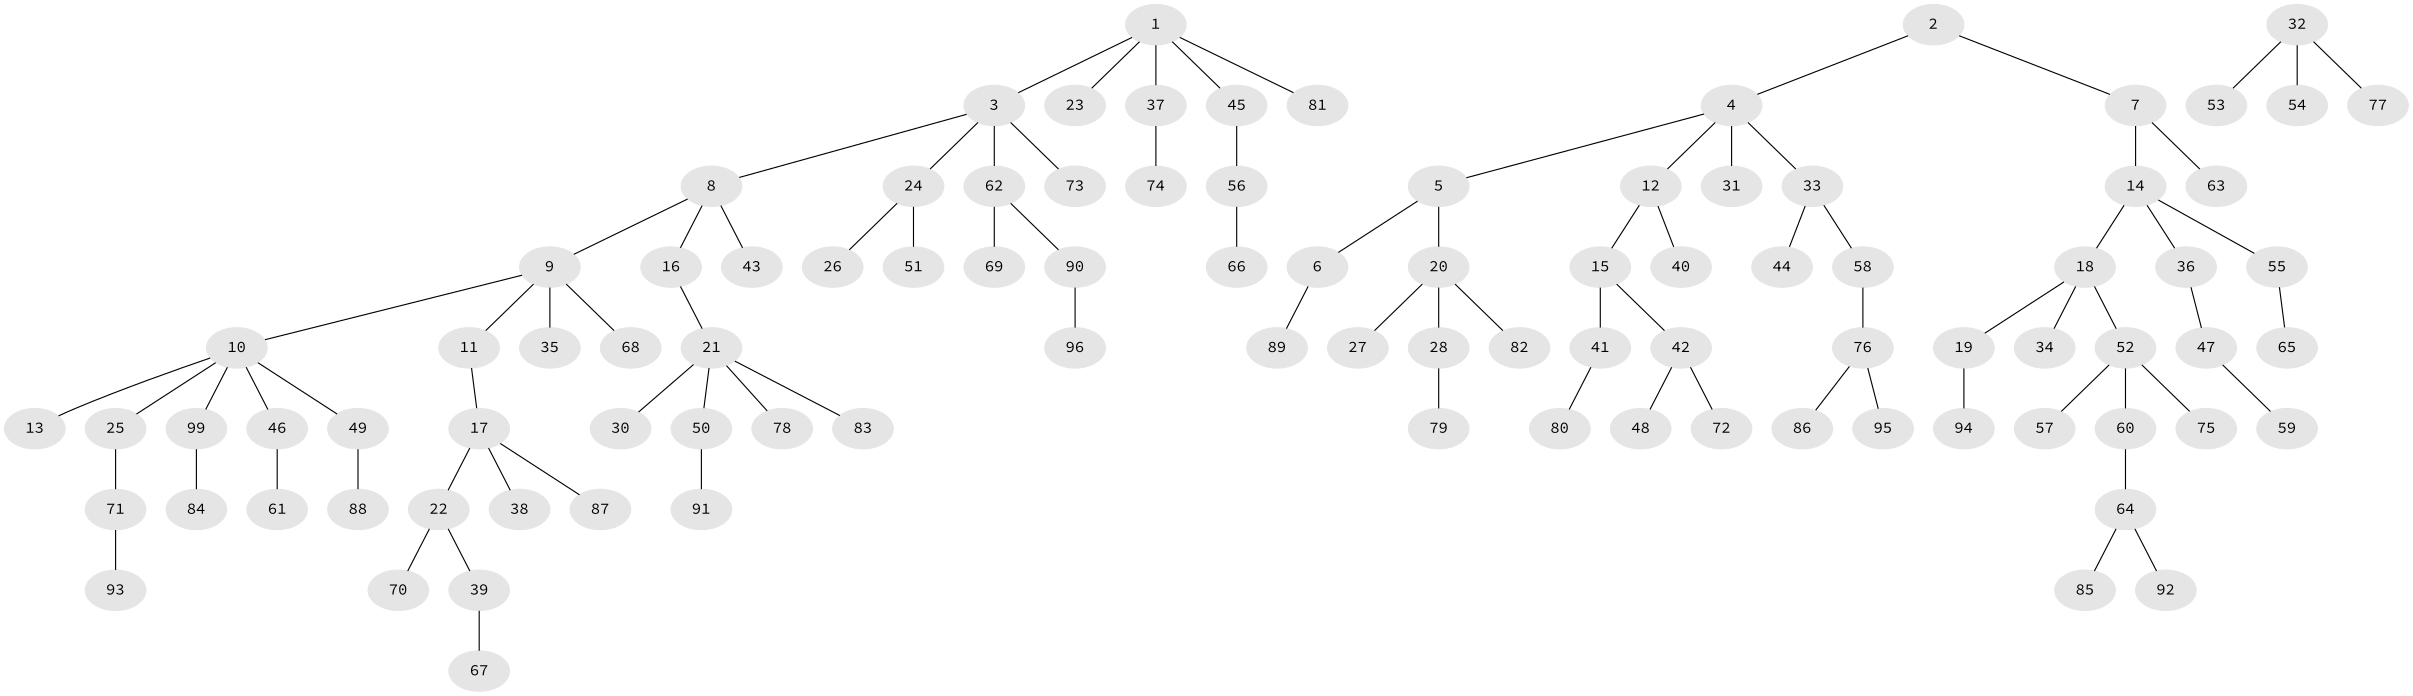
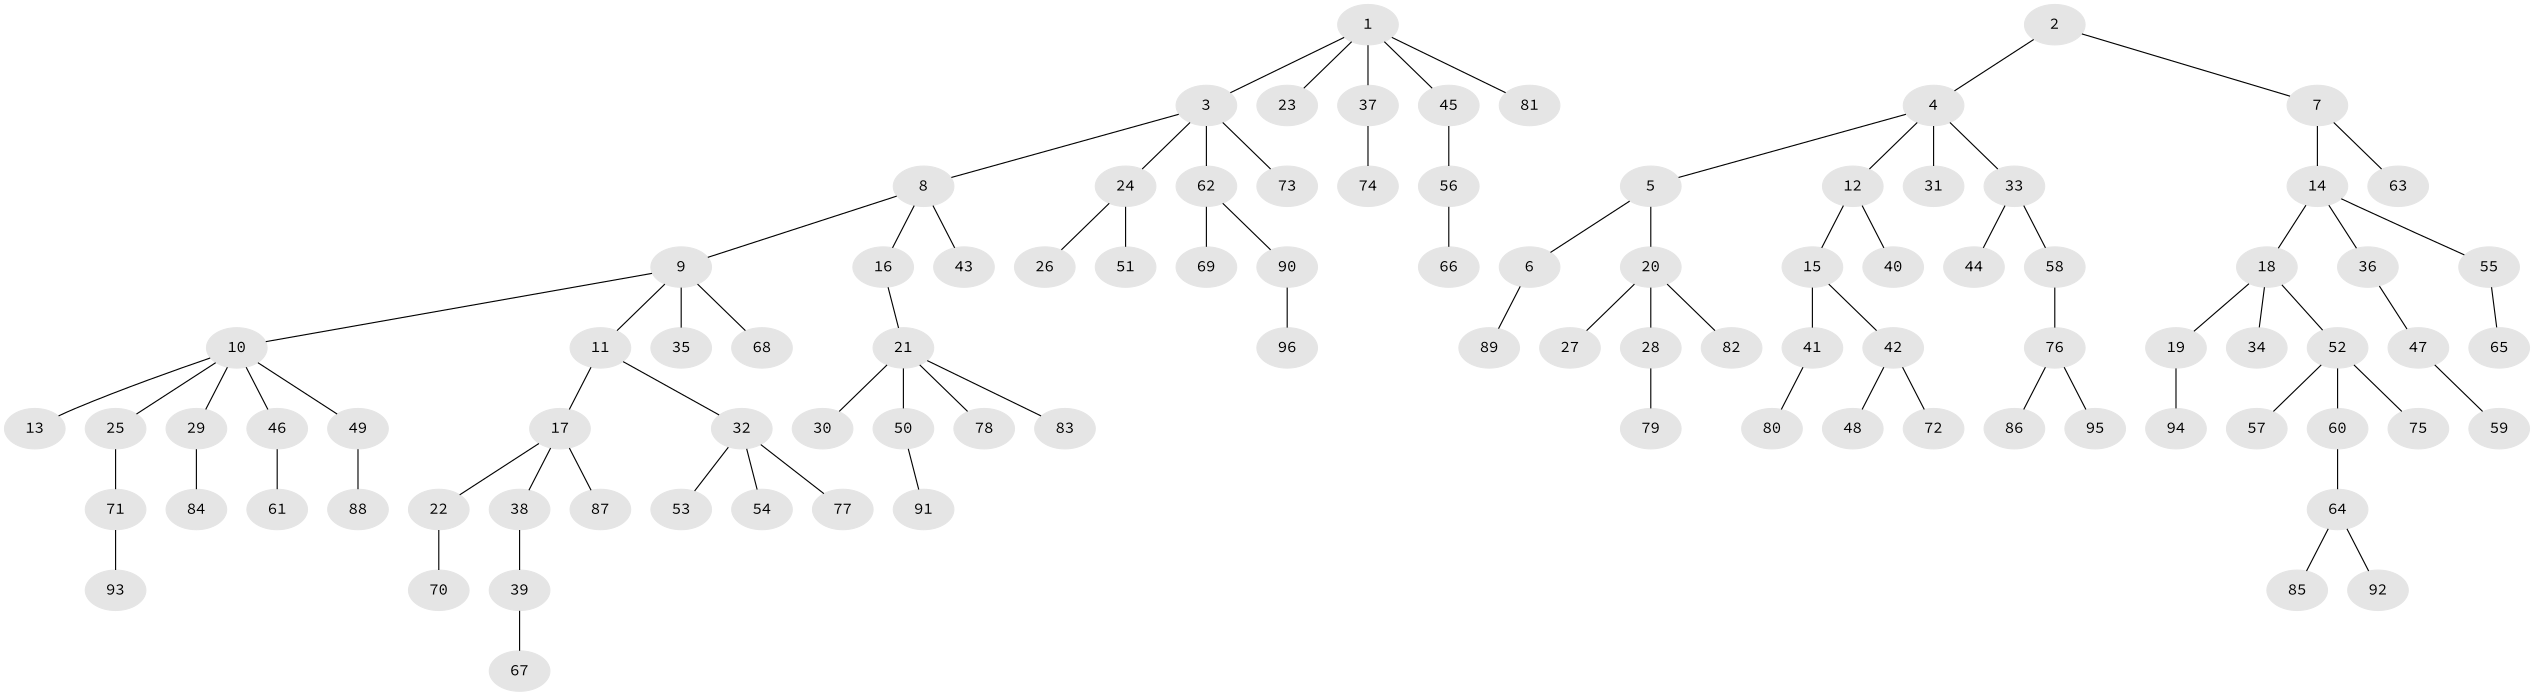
none -> (671, 388)
(196, 429) -> (196, 429)
(459, 550) -> (520, 550)
